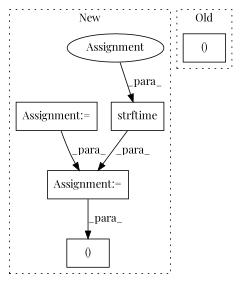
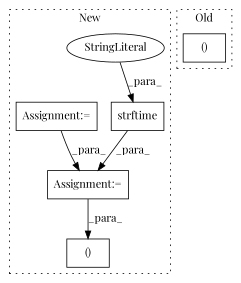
(116, 48) -> (116, 48)
